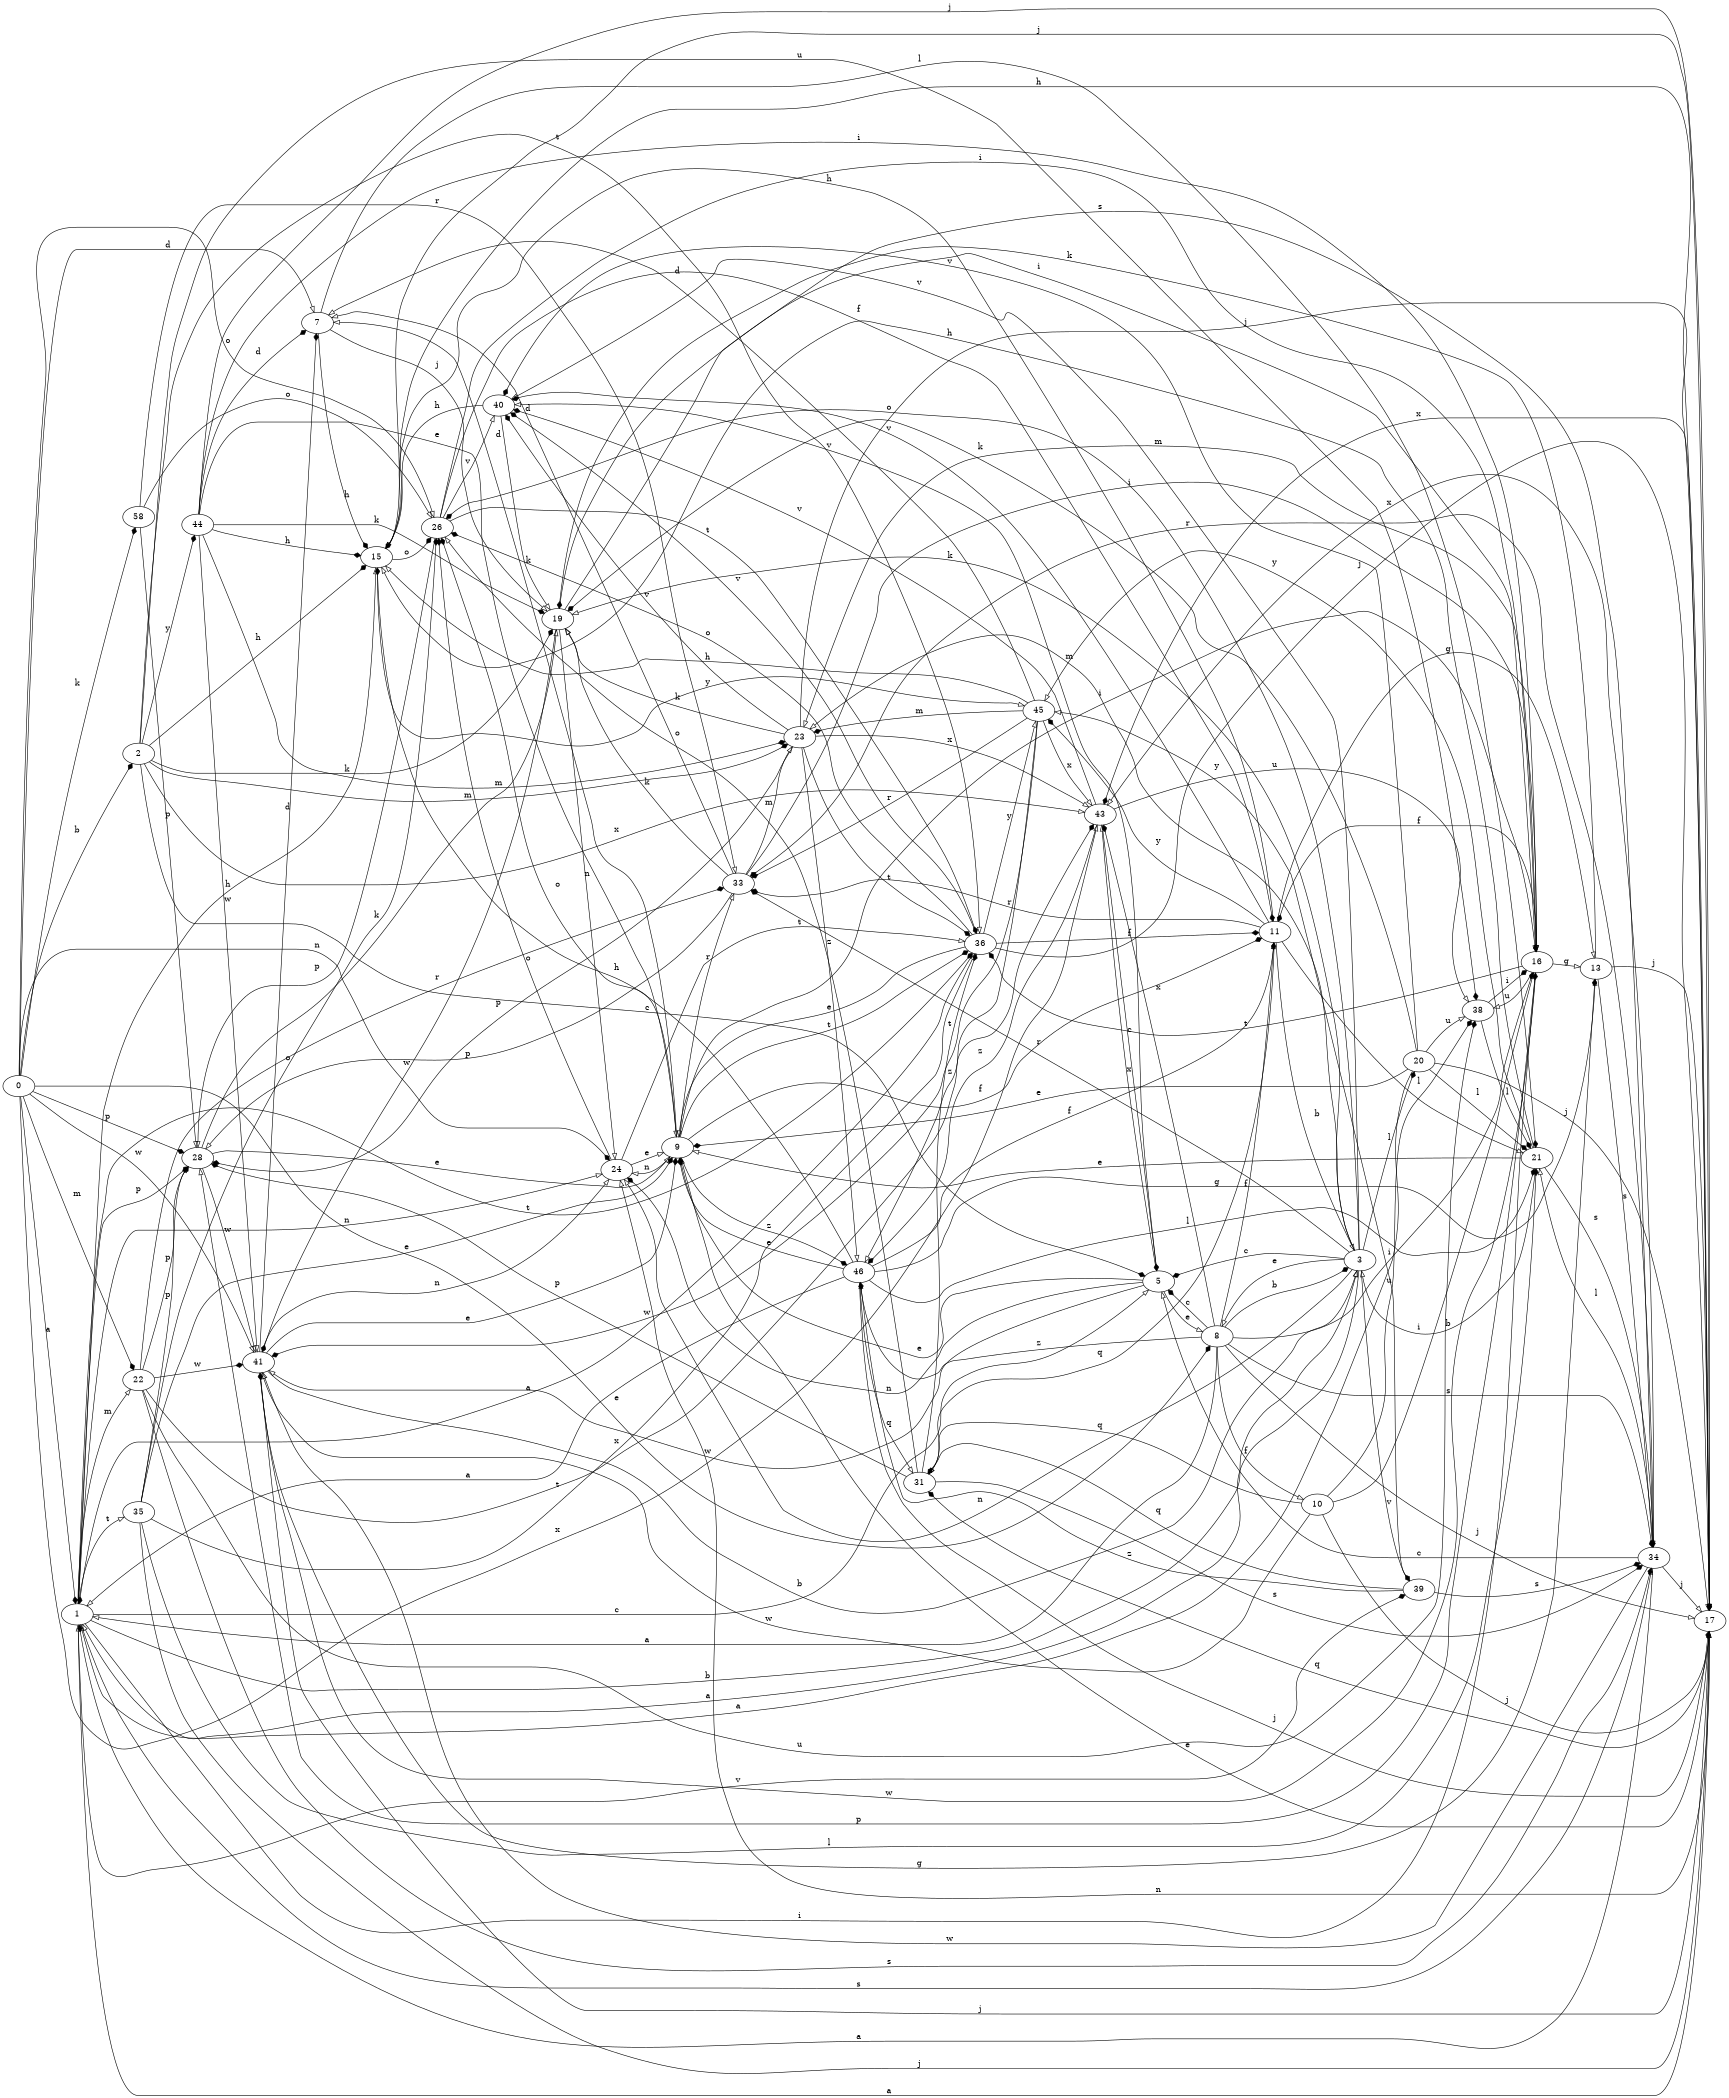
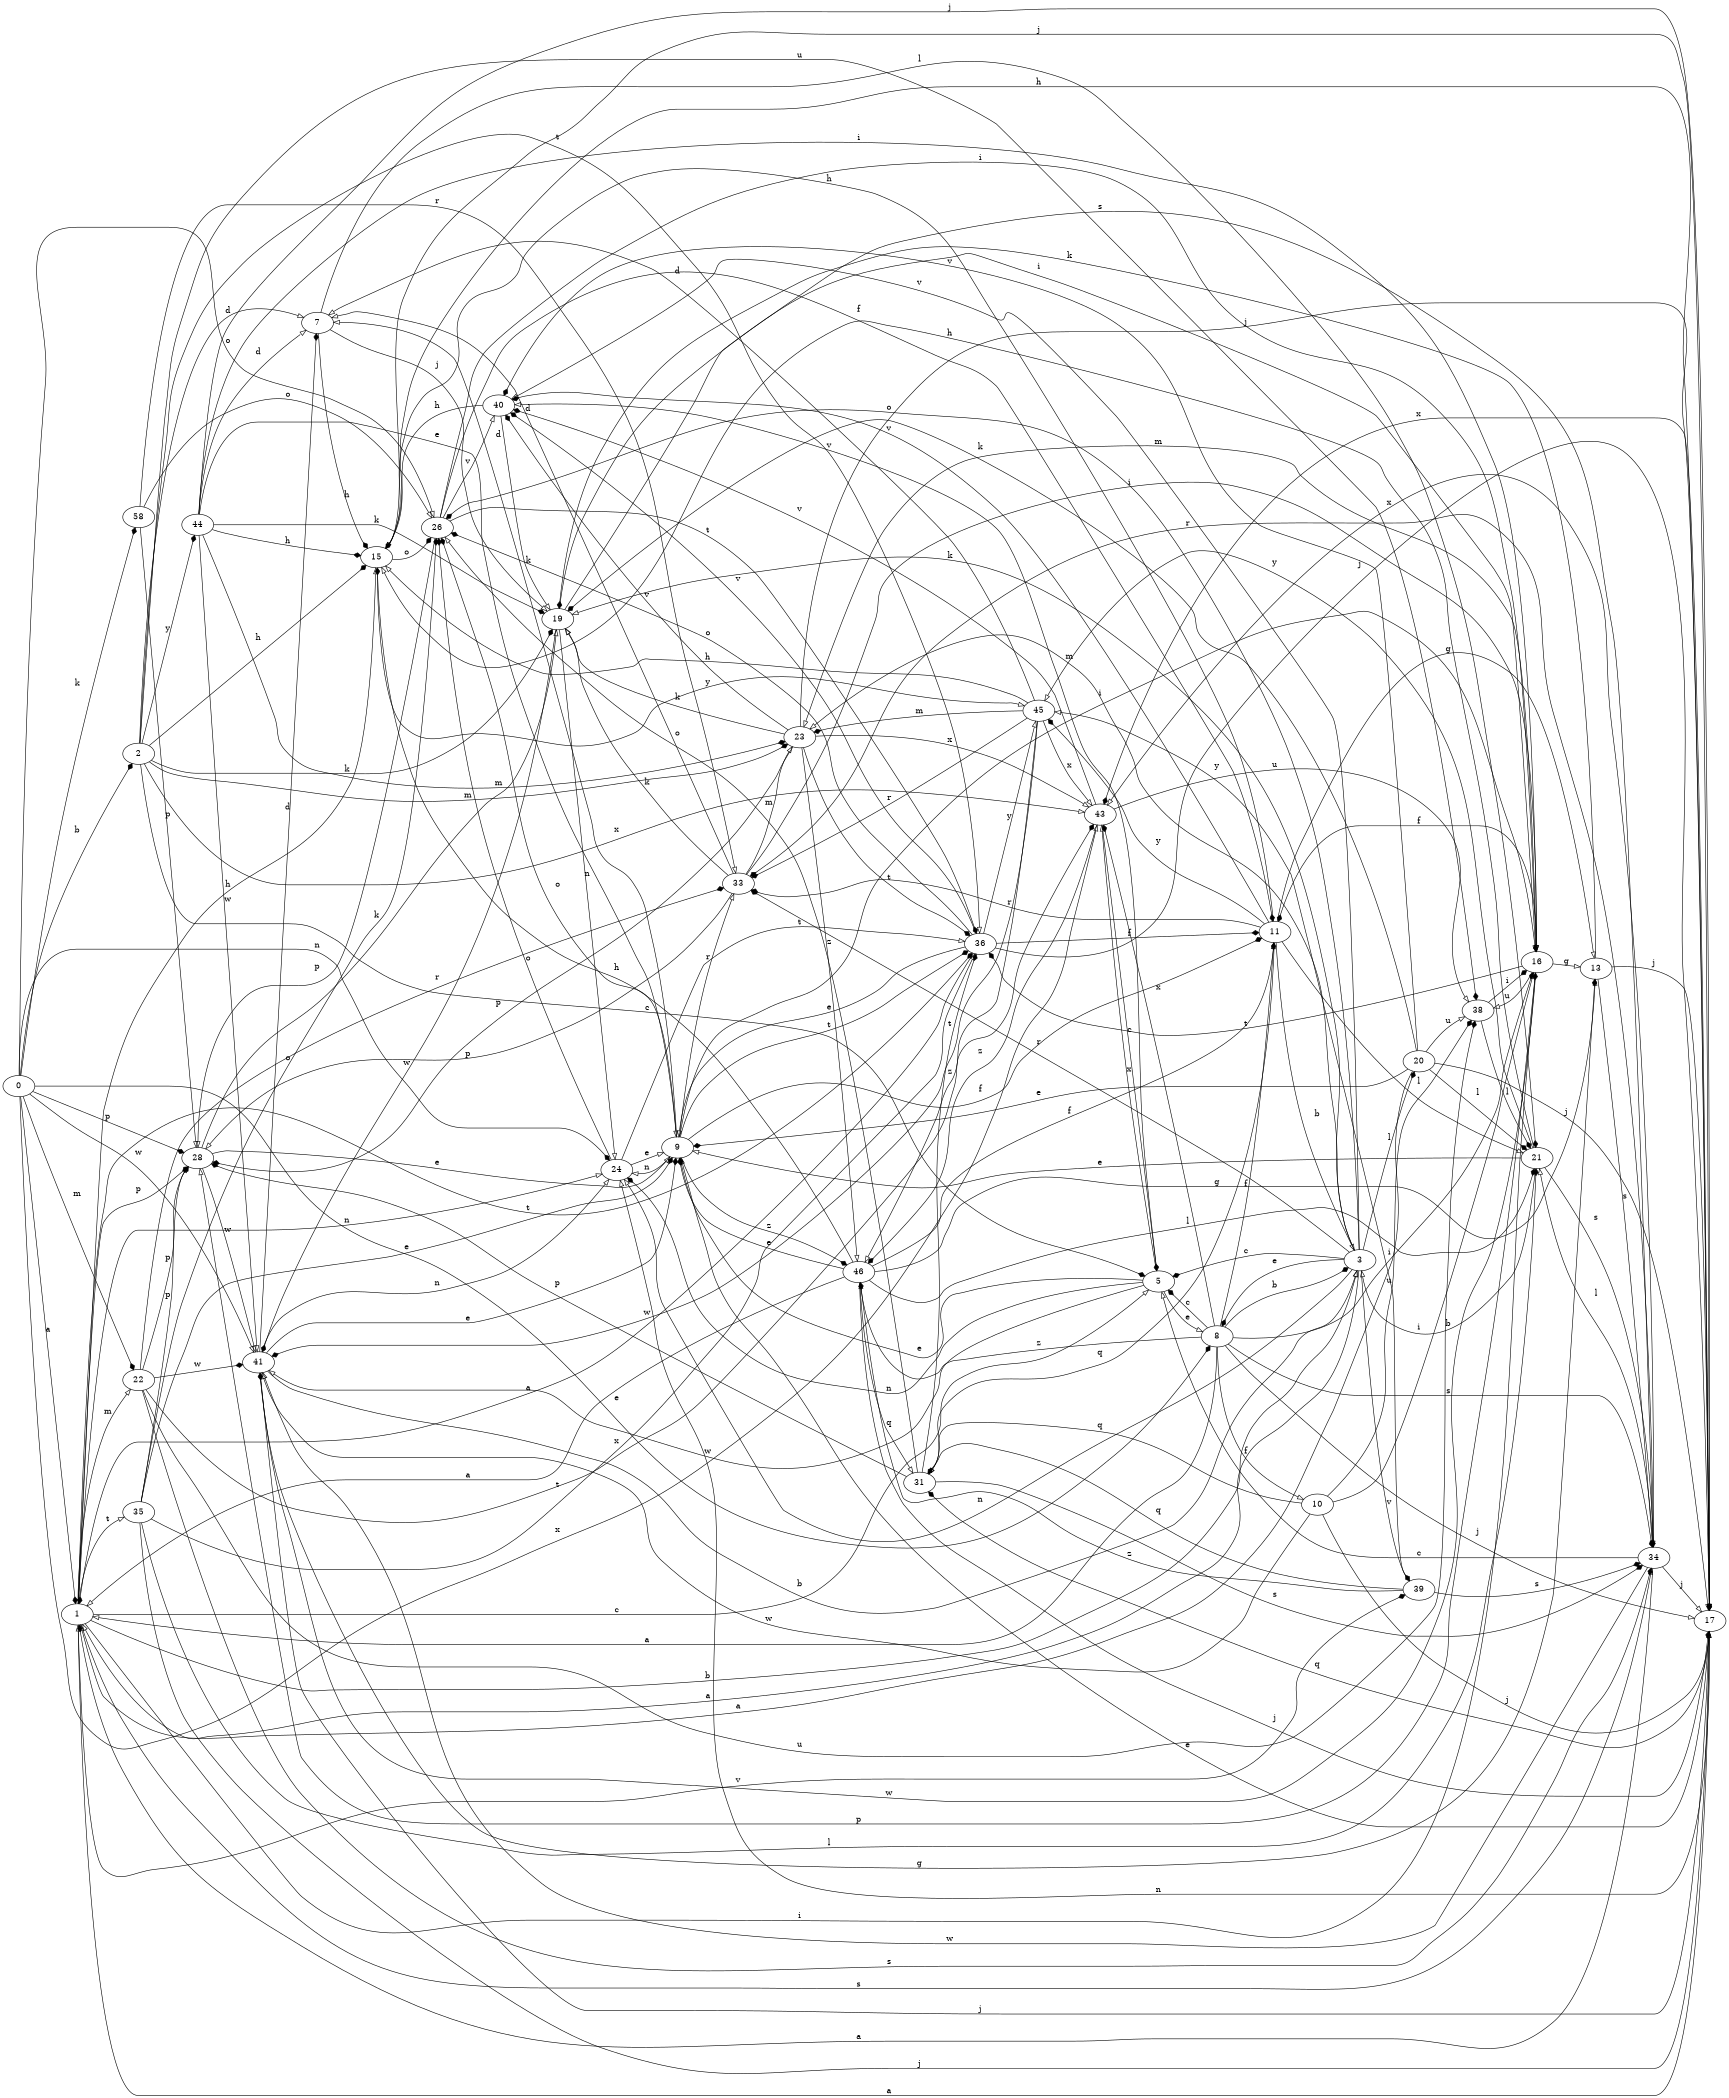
(50, 364) -> (171, 449)
(229, 407) -> (229, 407)
(1274, 1271) -> (1274, 1271)
